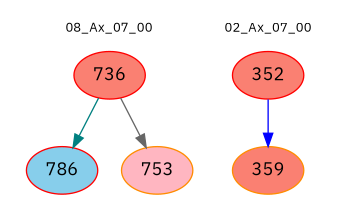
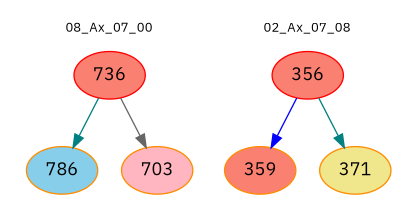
(269, 28) -> (308, 28)
(268, 75) -> (308, 75)
(62, 170) -> (62, 170)
(157, 170) -> (157, 170)
none -> (355, 170)
